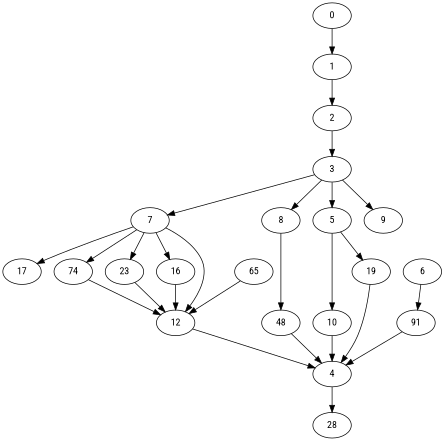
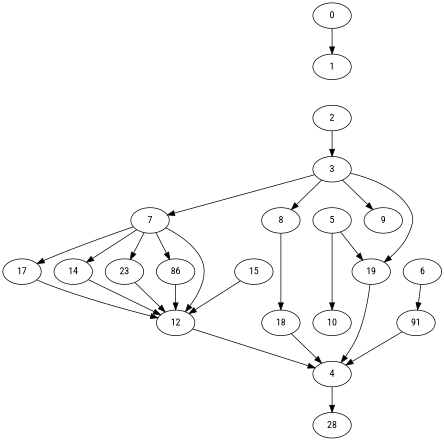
(332, 89) -> none
(332, 191) -> (405, 203)
(73, 272) -> (73, 272)
(176, 272) -> (176, 272)
(254, 272) -> (254, 272)
none -> (93, 300)
(281, 323) -> (281, 323)
(332, 345) -> none
